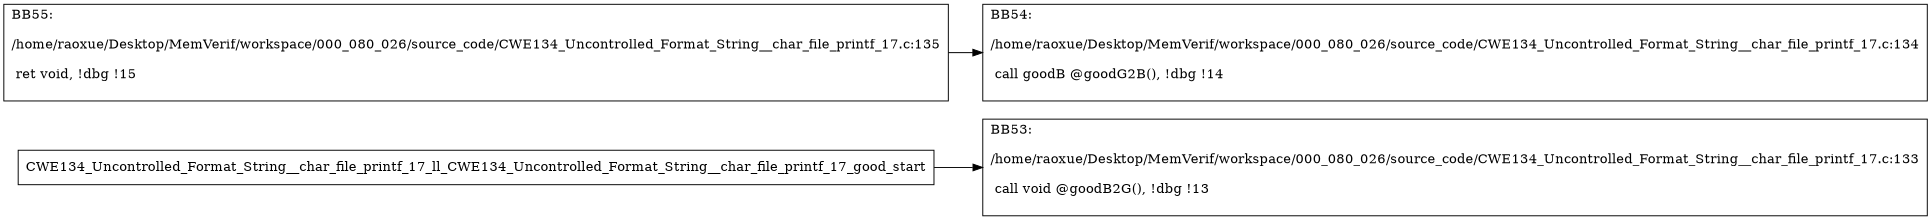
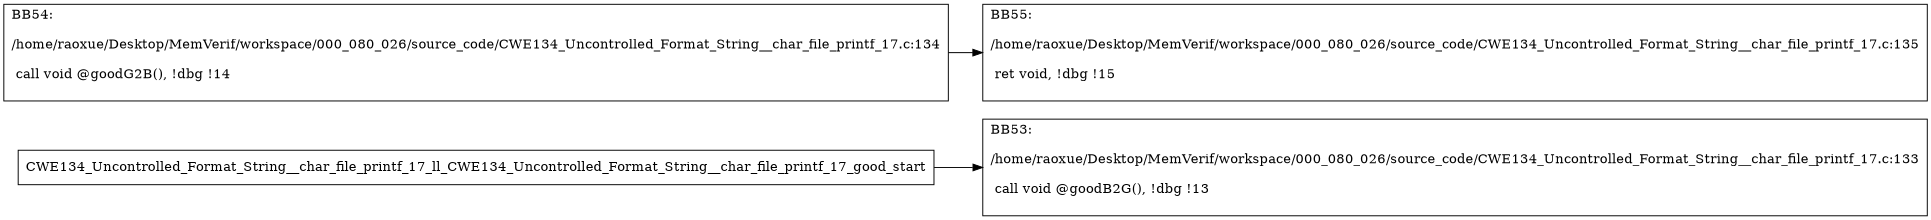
(961, 53) -> (961, 53)
(1107, 74) -> (121, 74)
